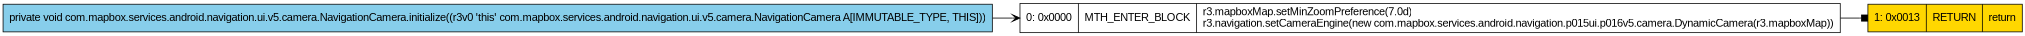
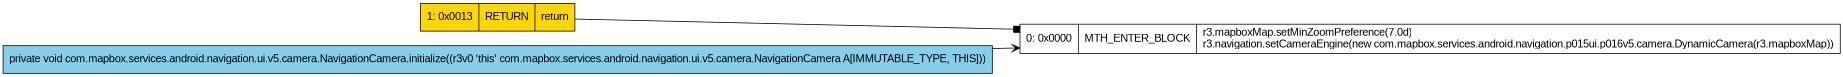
(1850, 18) -> (793, 24)
